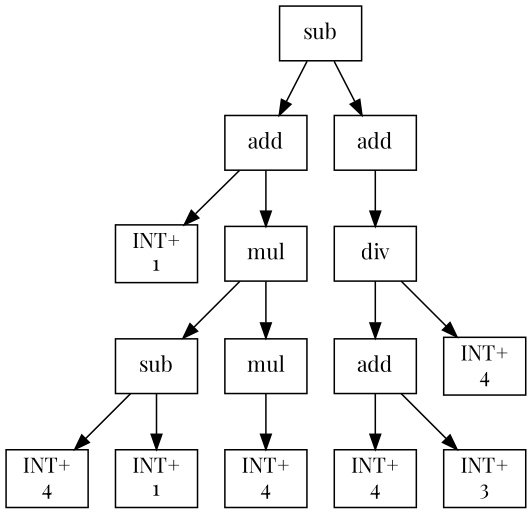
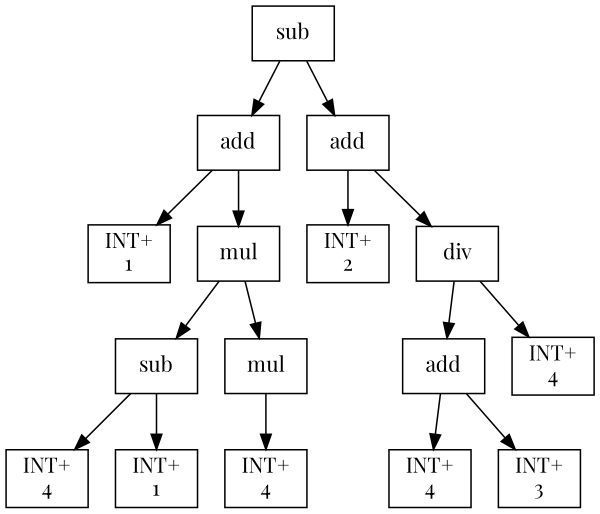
none -> (348, 254)
